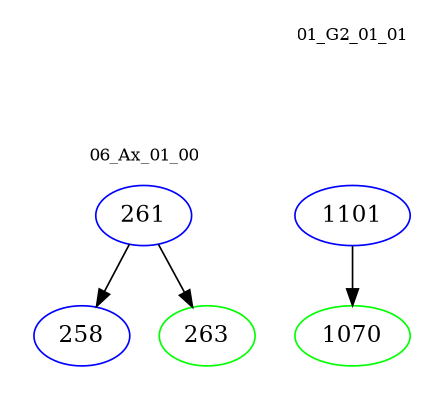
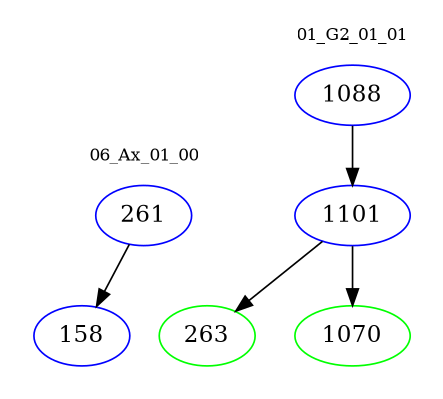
none -> (353, 95)
(171, 268) -> (293, 265)
(82, 336) -> (82, 336)
